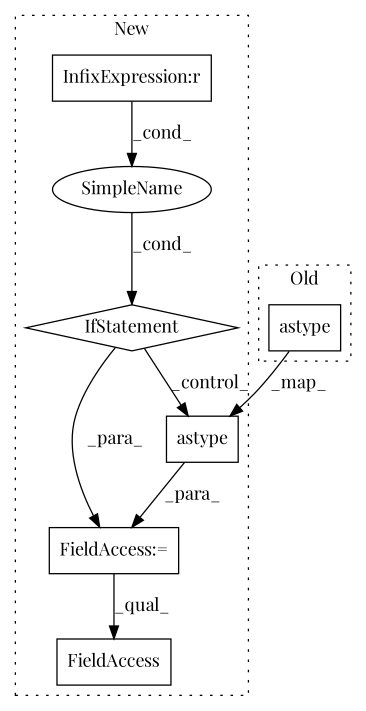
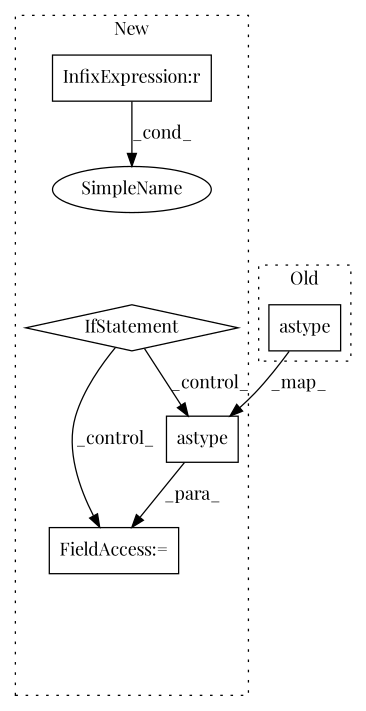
(132, 252) -> none
(115, 439) -> (115, 439)
(114, 662) -> none
